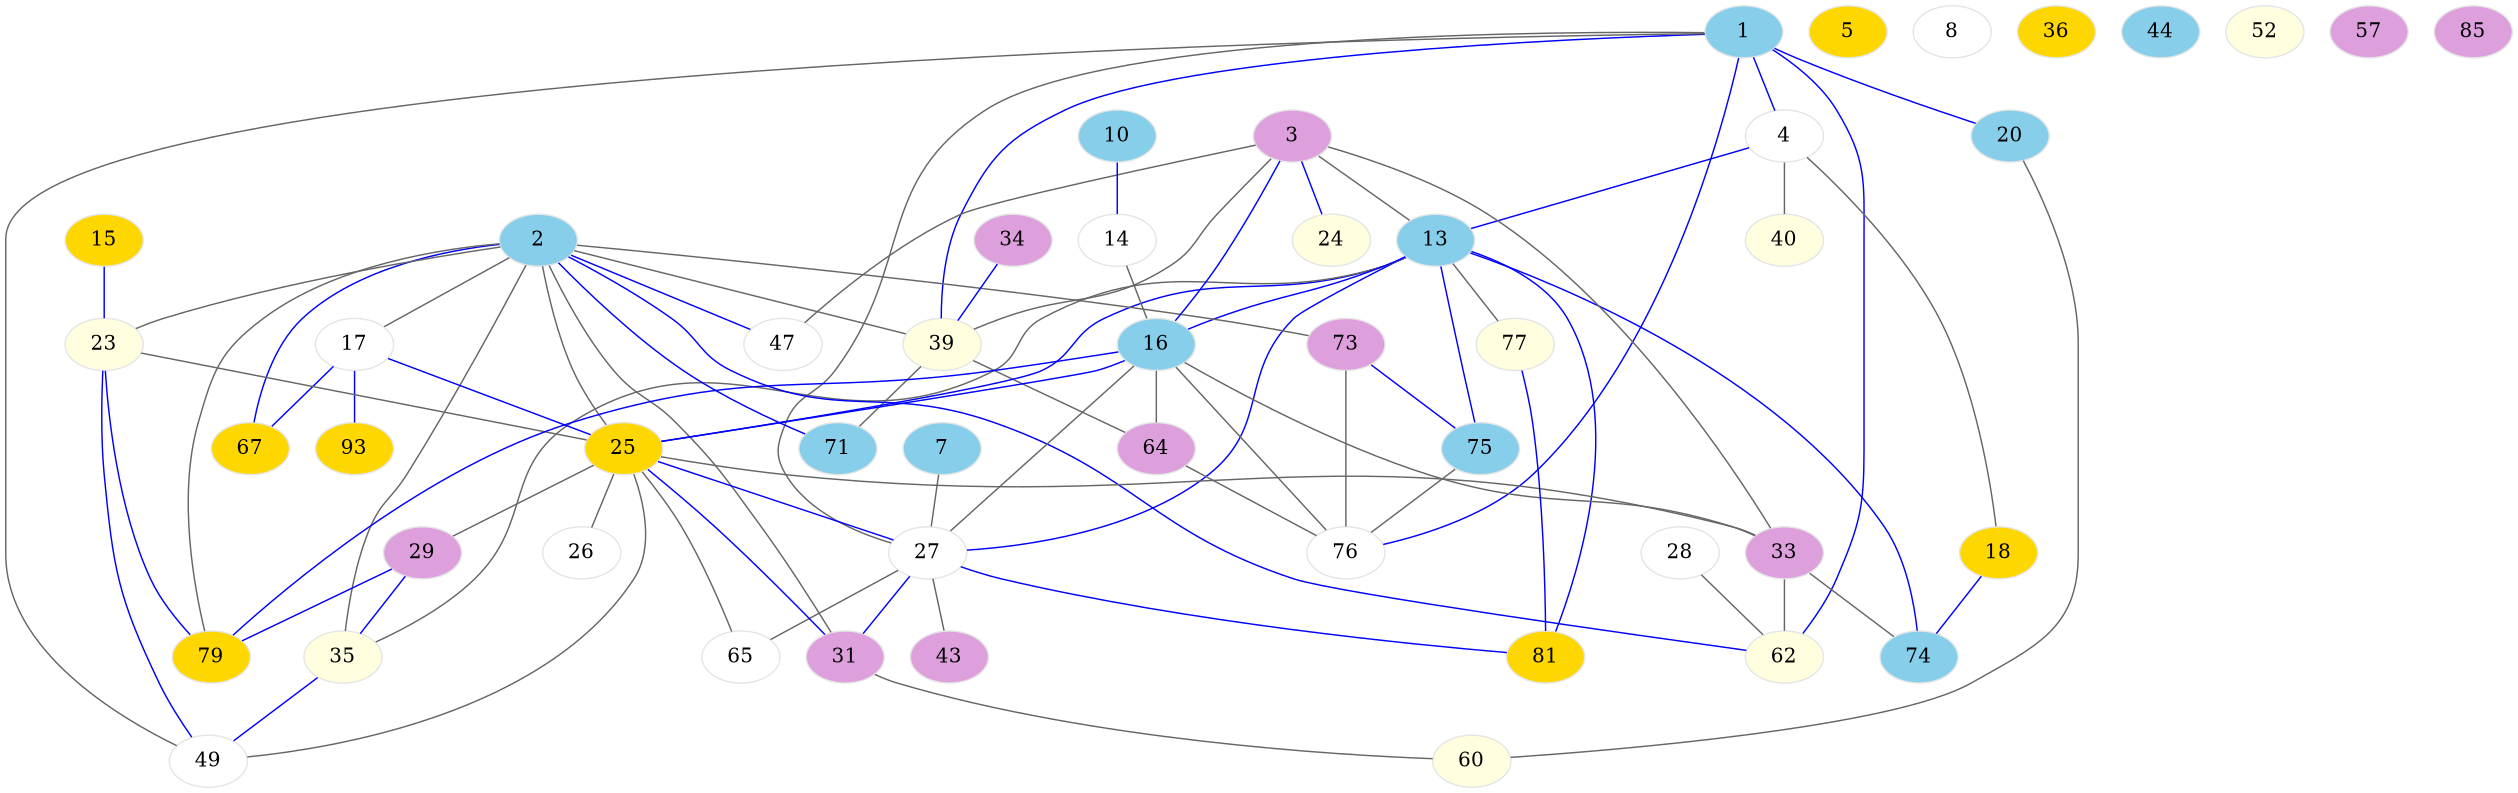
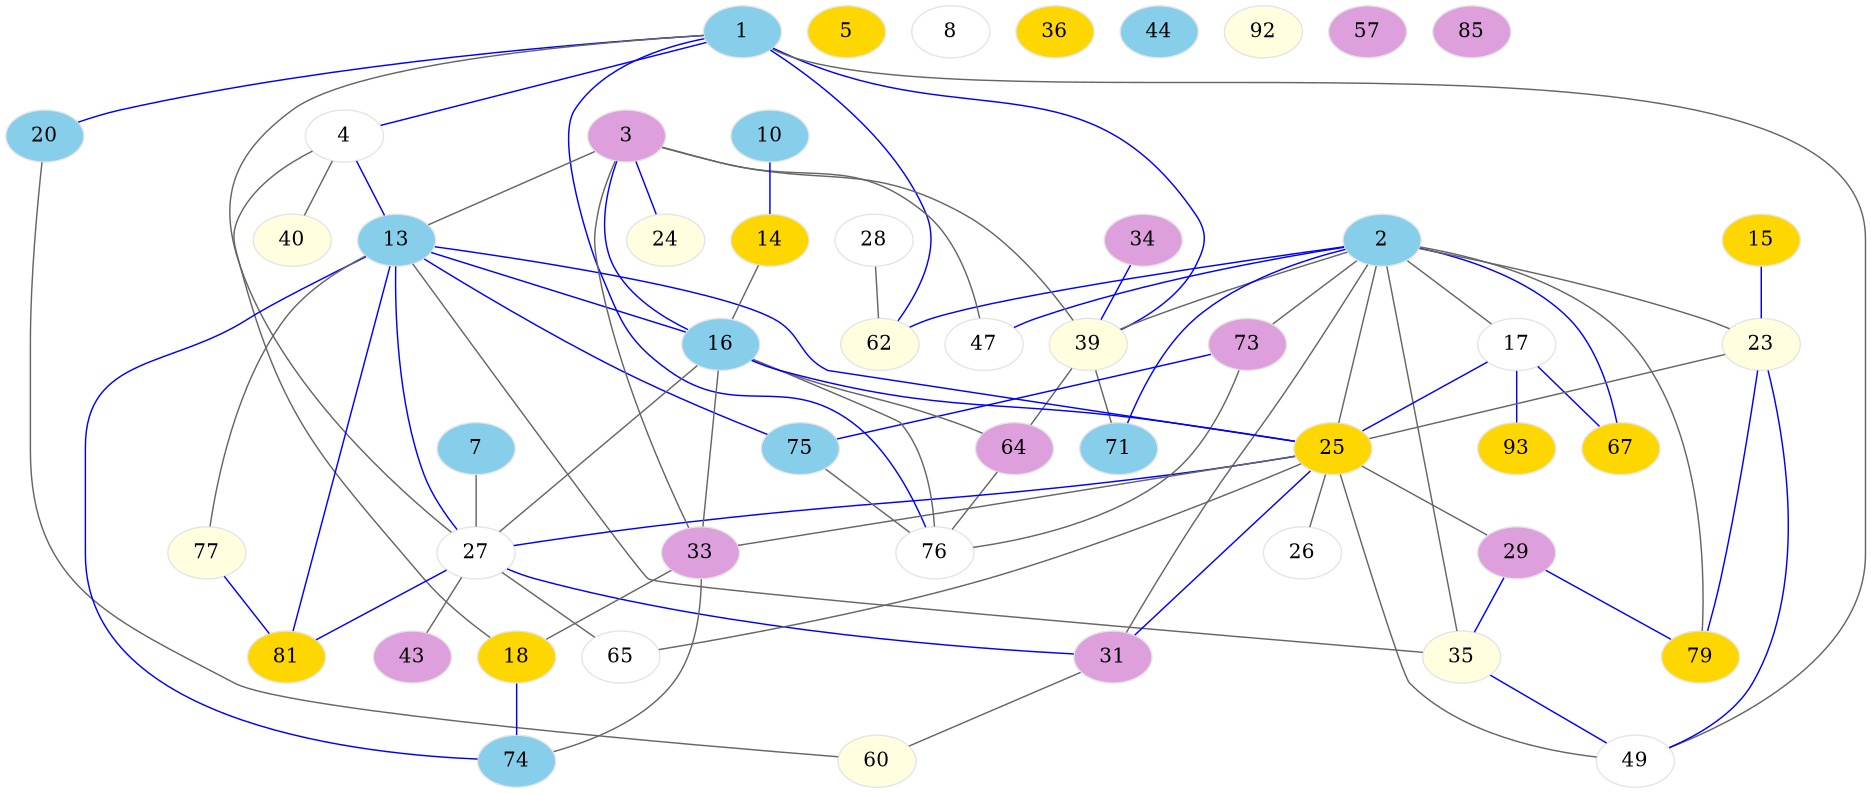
(2265, 32) -> (1263, 32)
(1117, 240) -> (770, 240)
(668, 399) -> none
(1784, 605) -> (606, 607)
